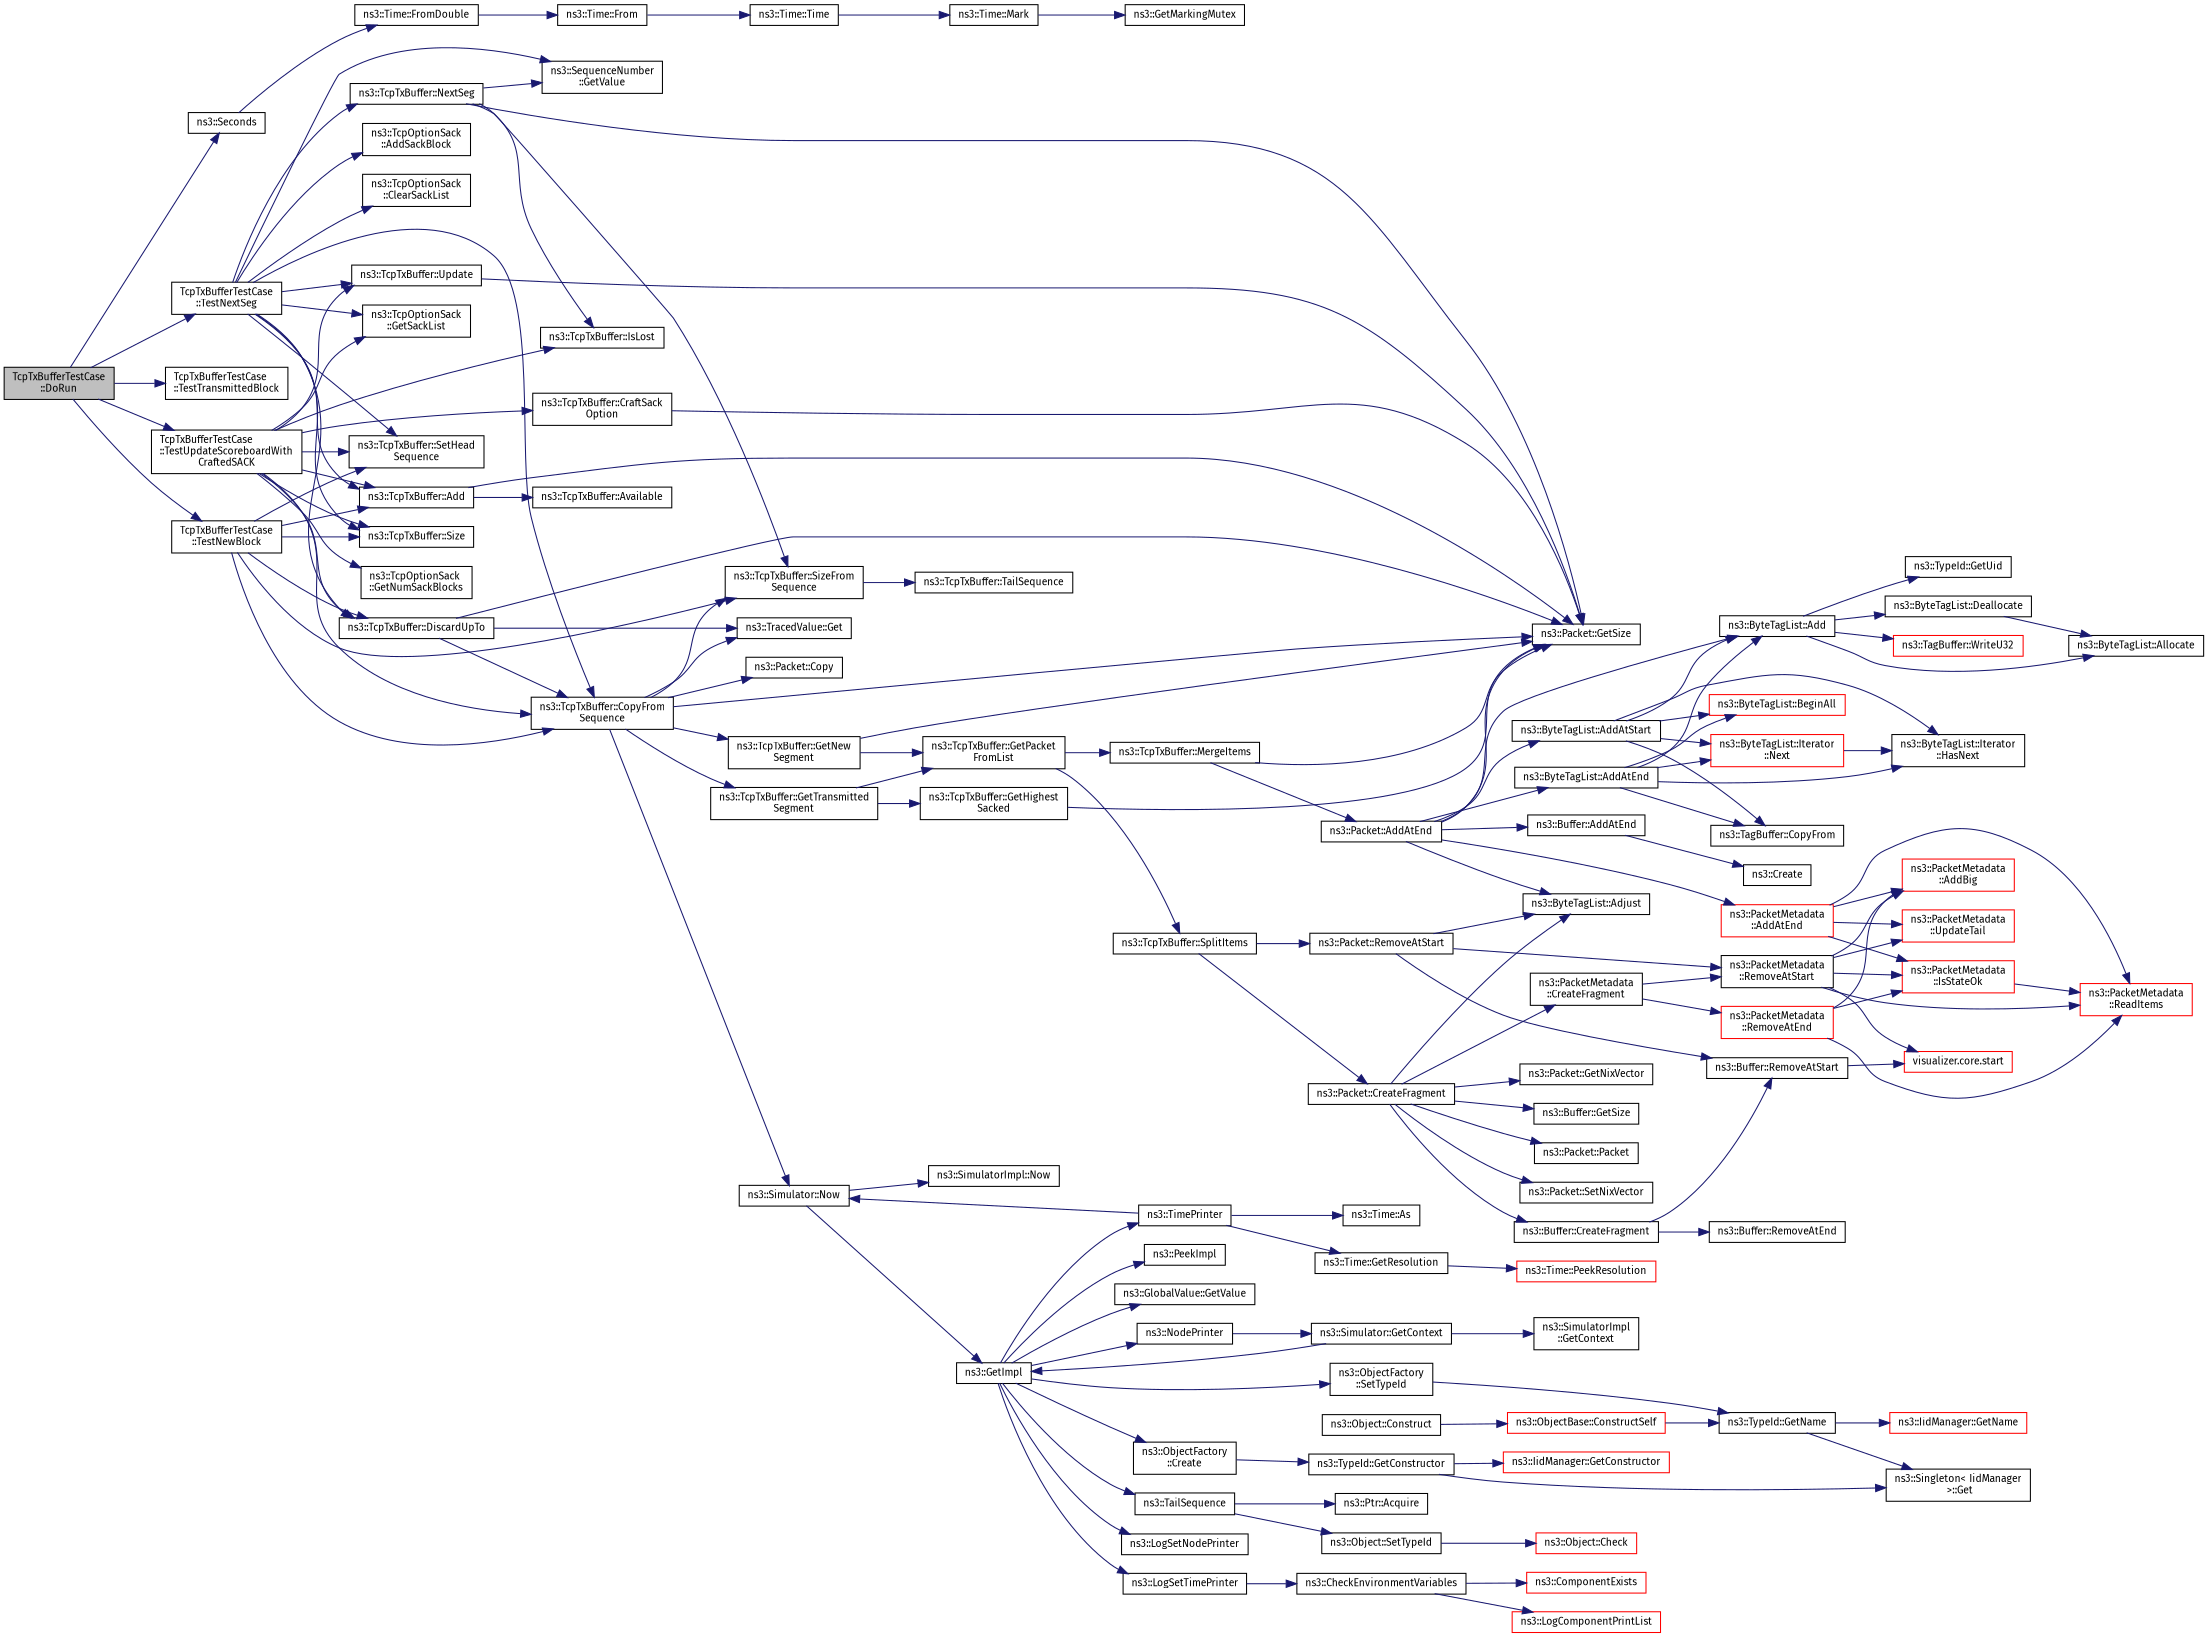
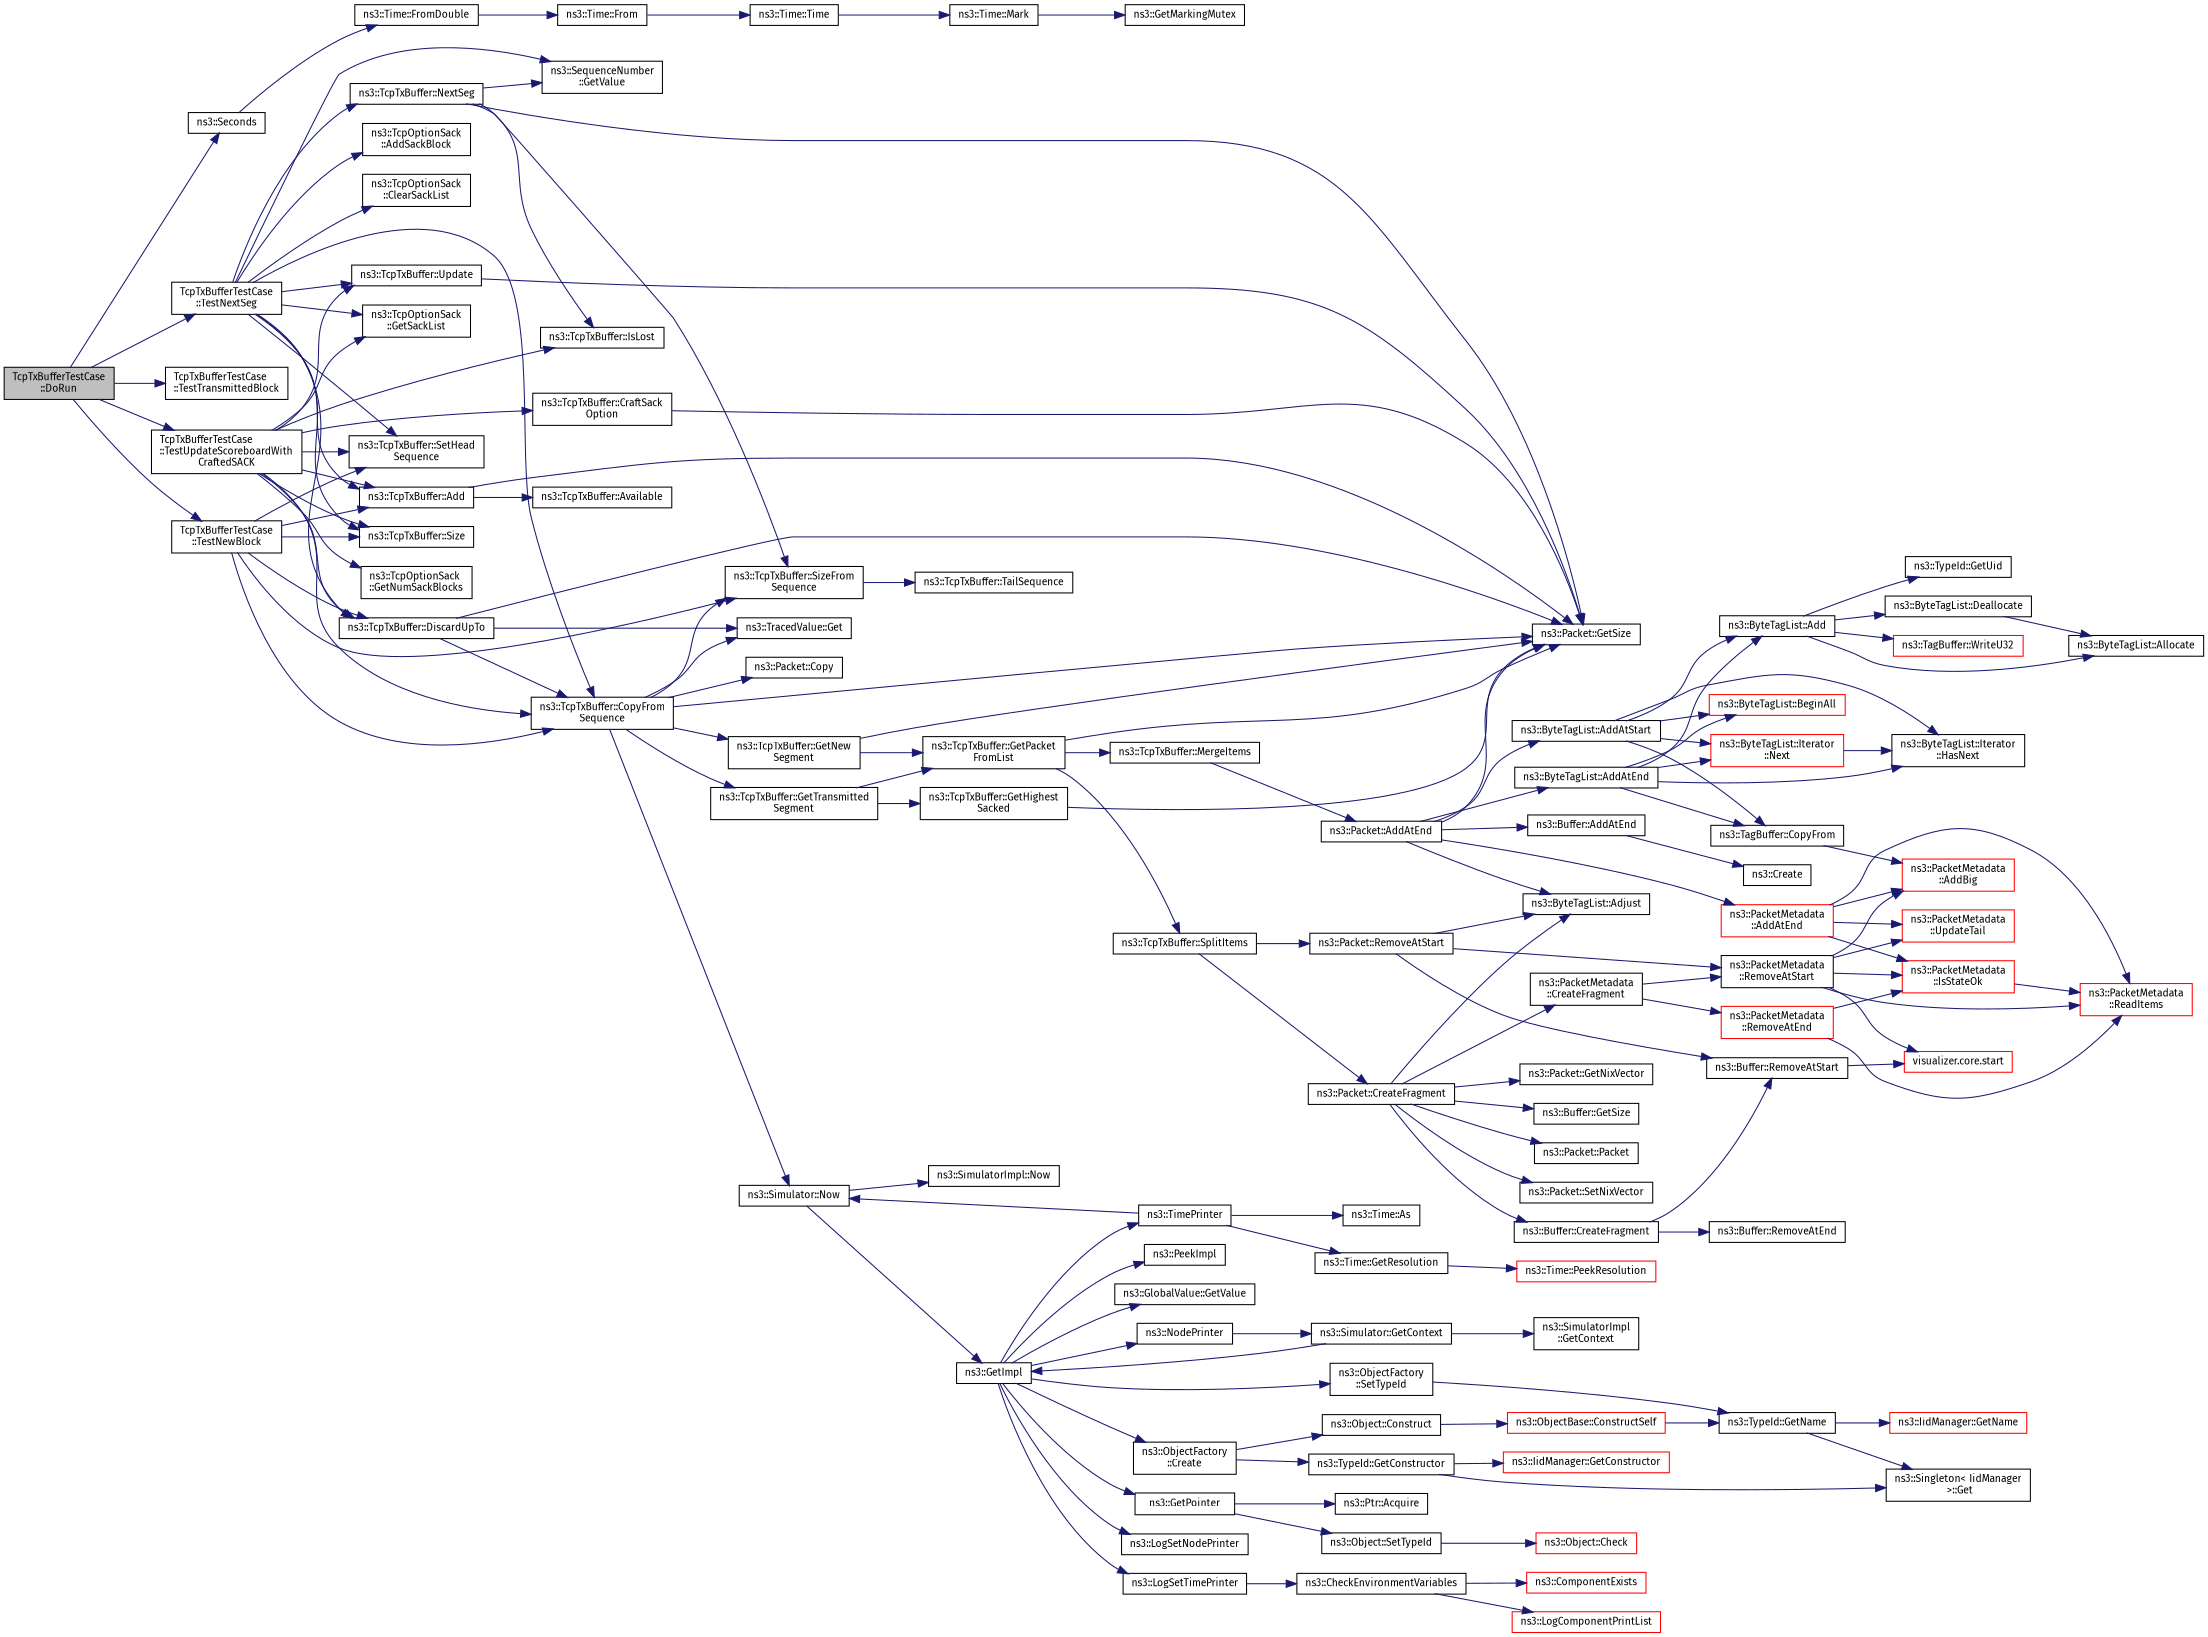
(1550, 691) -> none
(1419, 748) -> (1313, 718)
(1866, 957) -> (1858, 853)
none -> (1274, 1443)
(1185, 1504) -> (1185, 1504)
